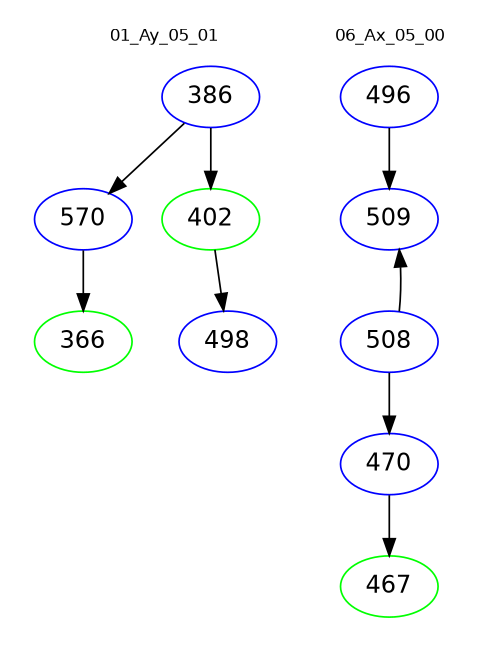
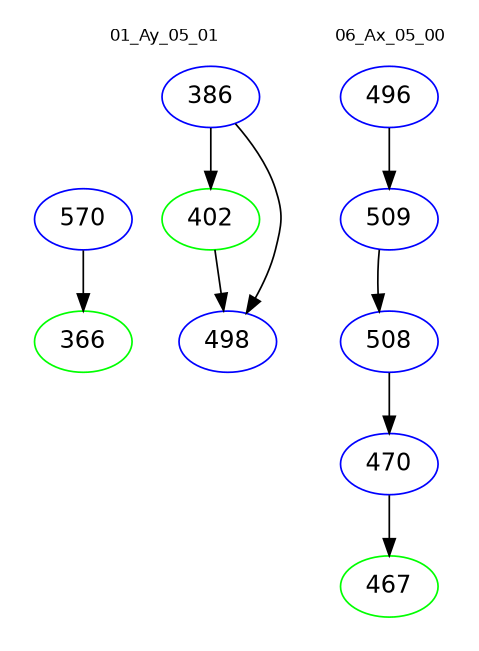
(153, 152) -> (280, 207)
(401, 289) -> (378, 272)
